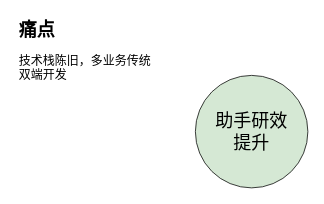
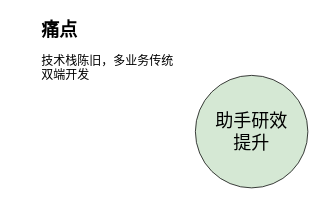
(87, 53) -> (109, 53)
